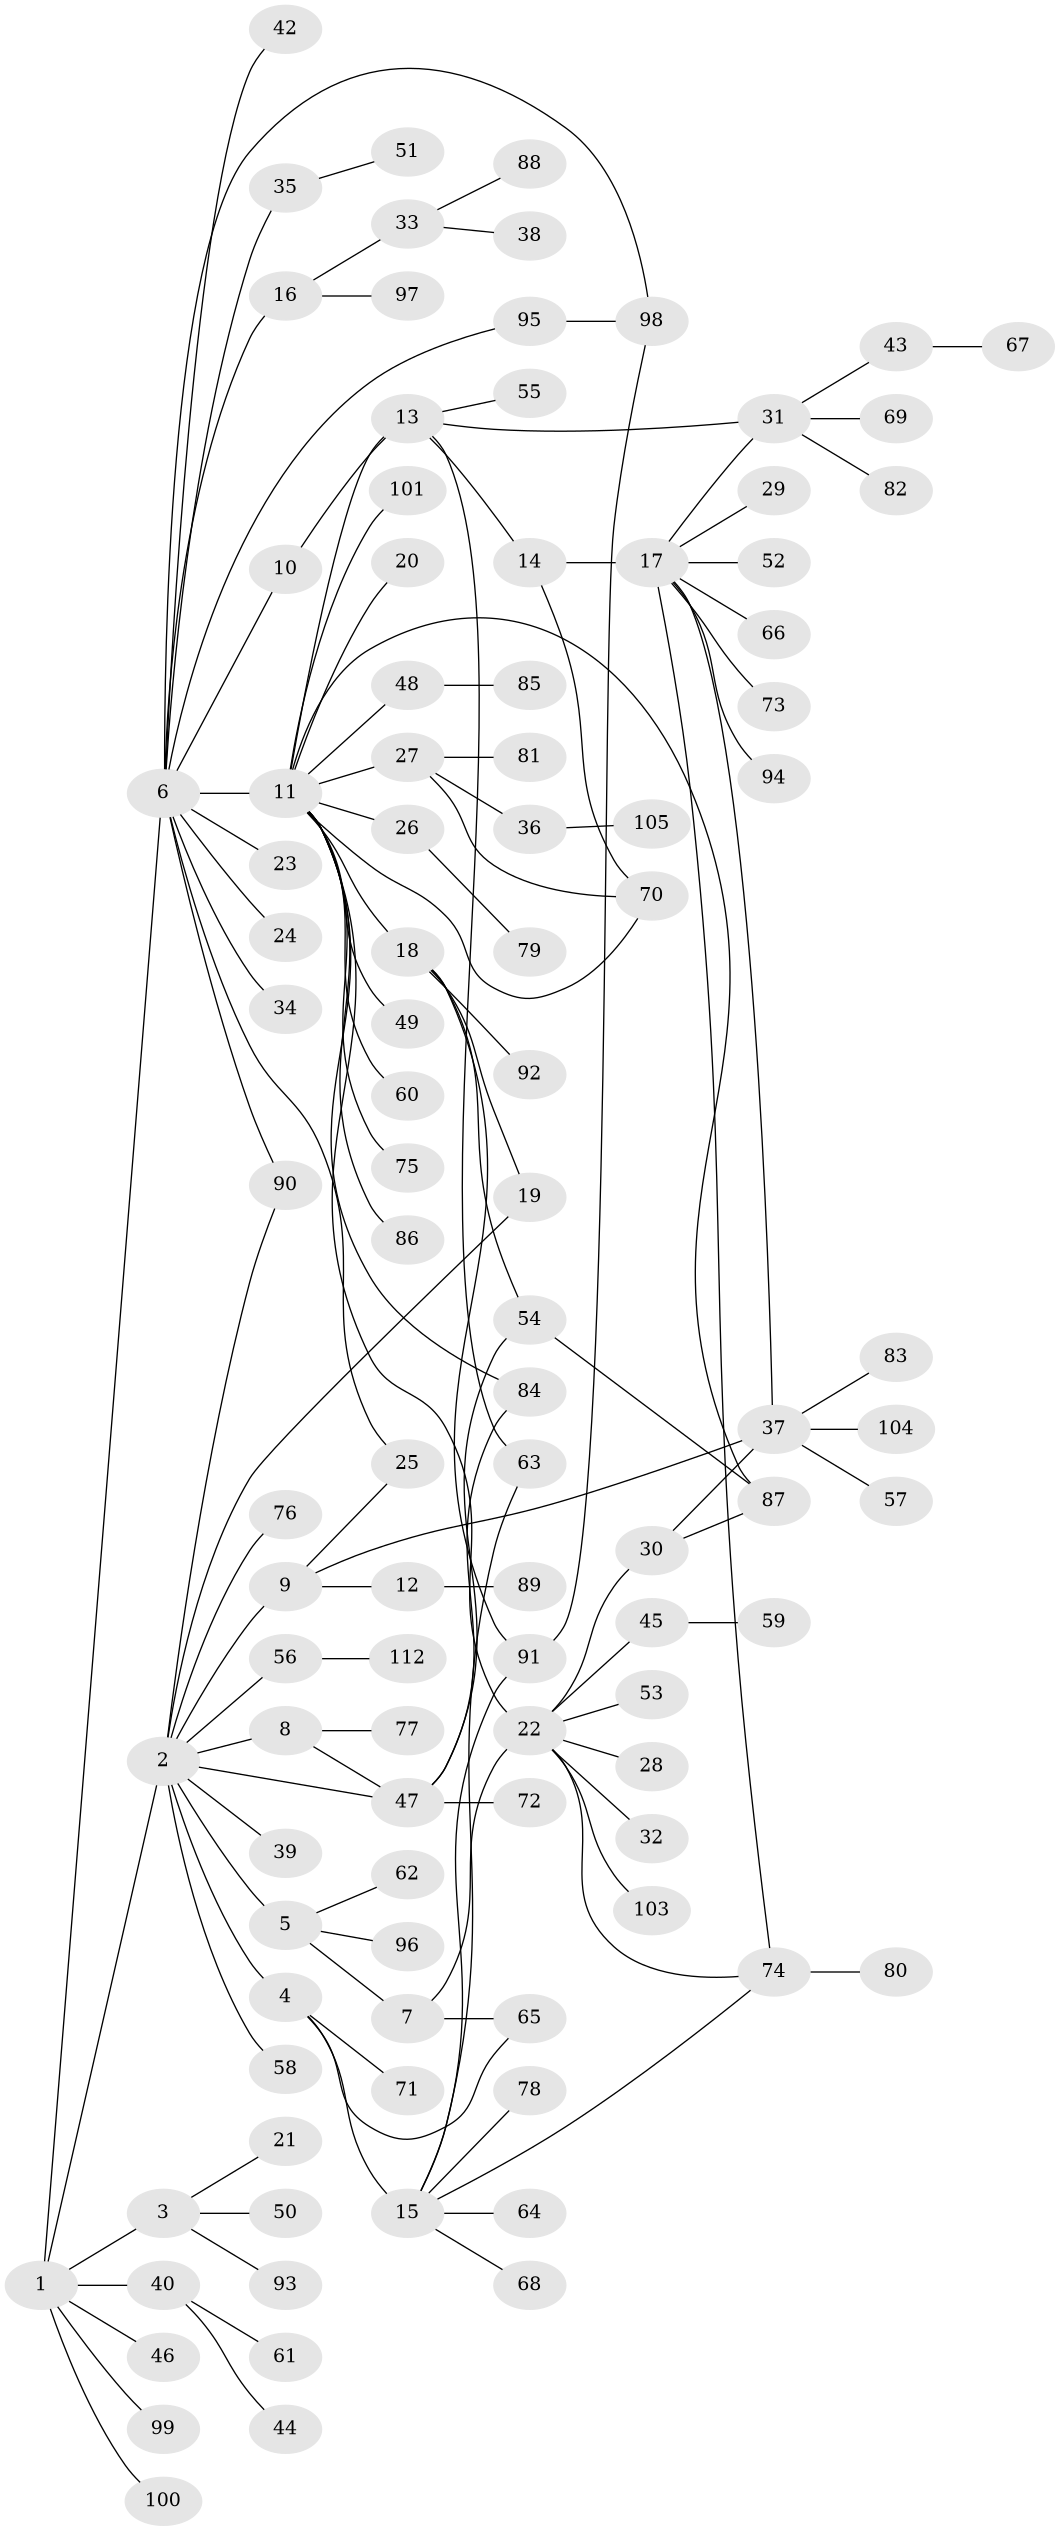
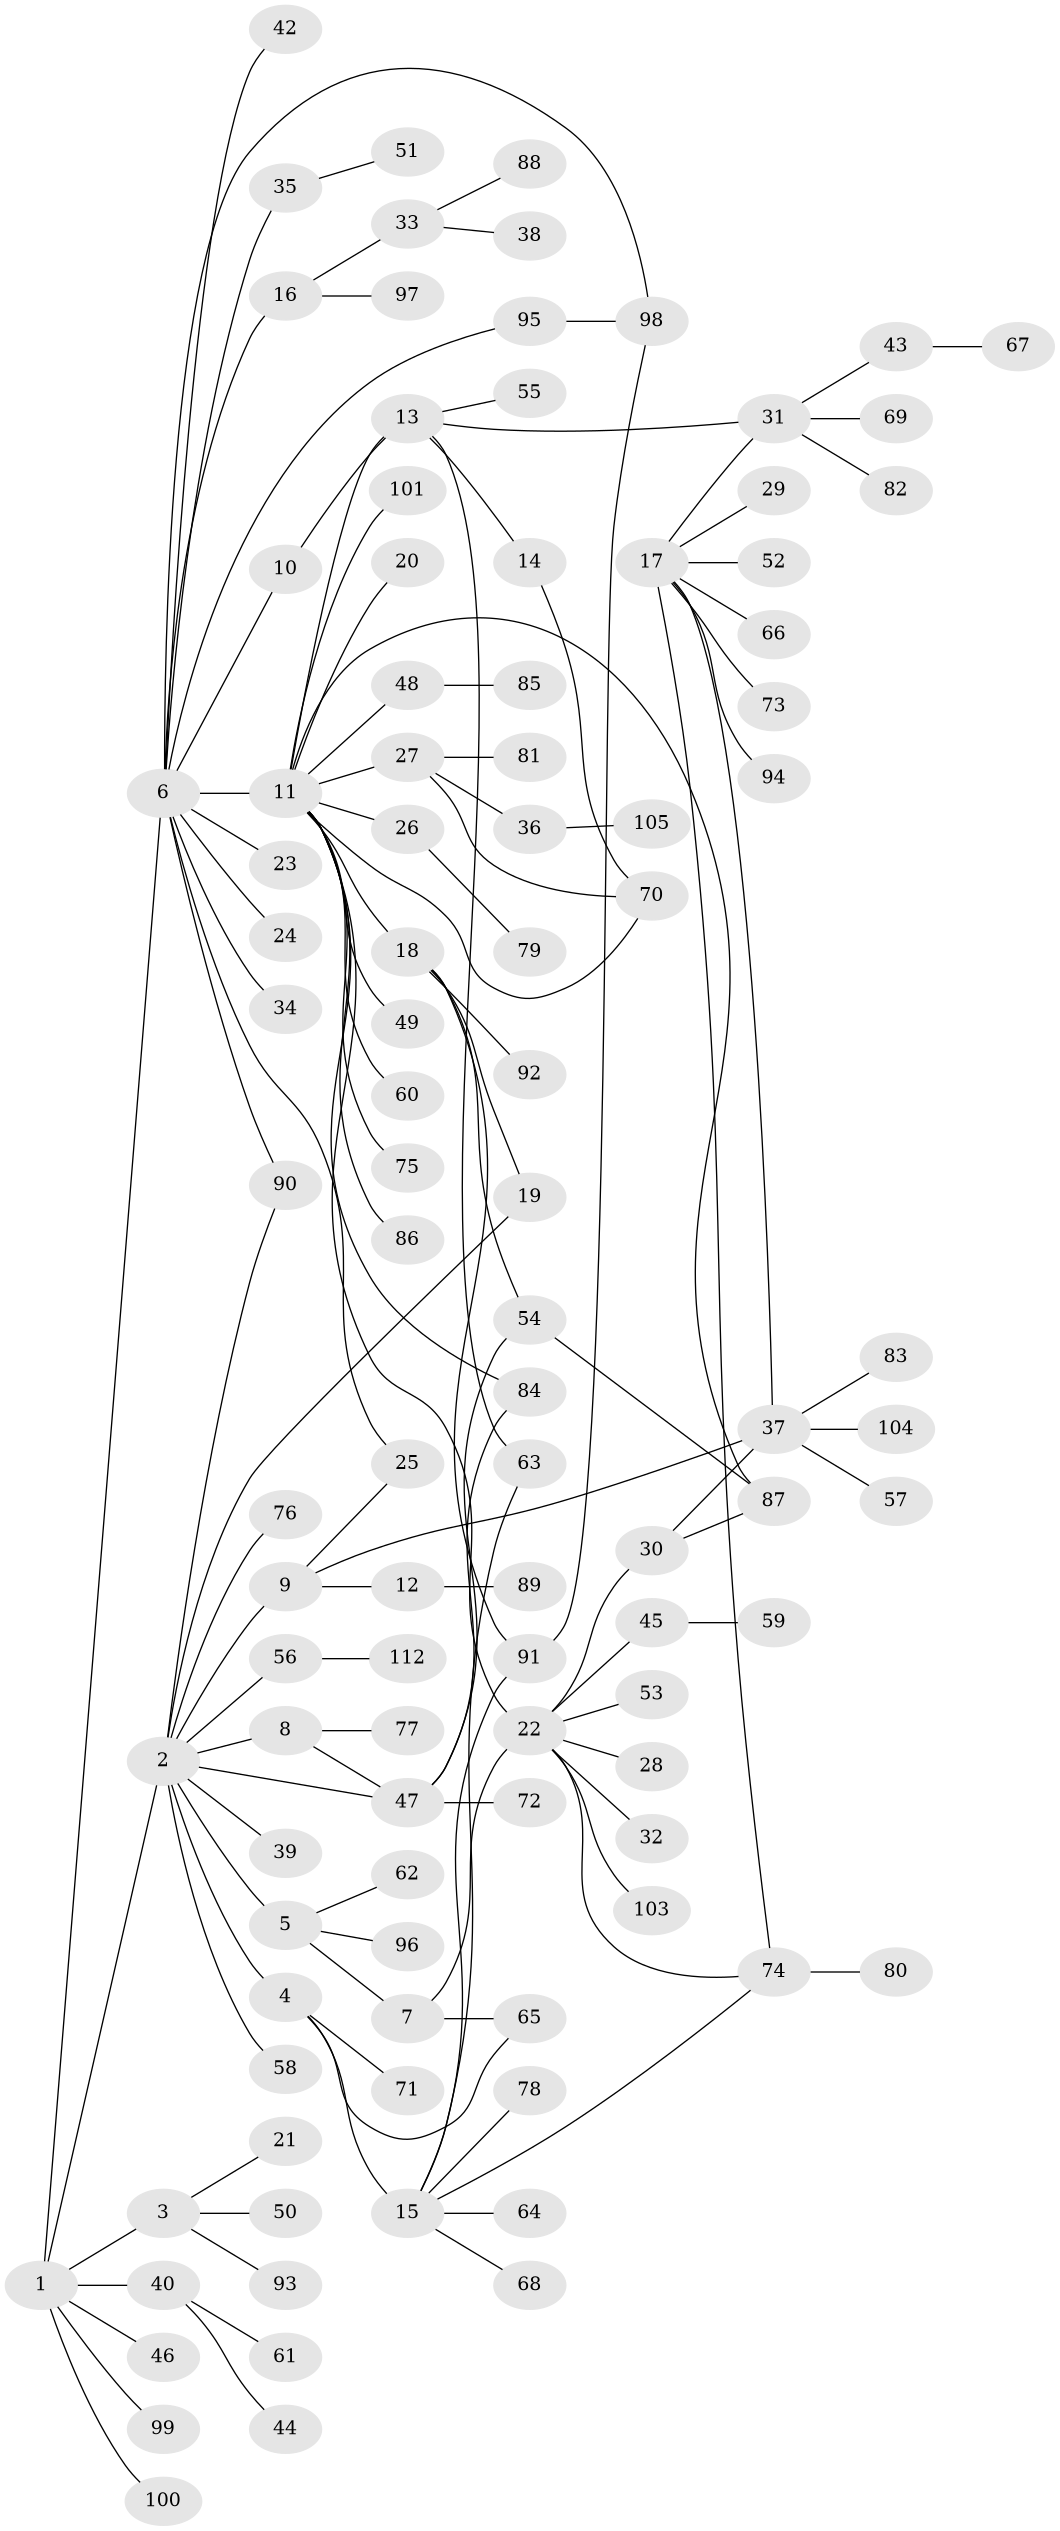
(591, 563) -> none
